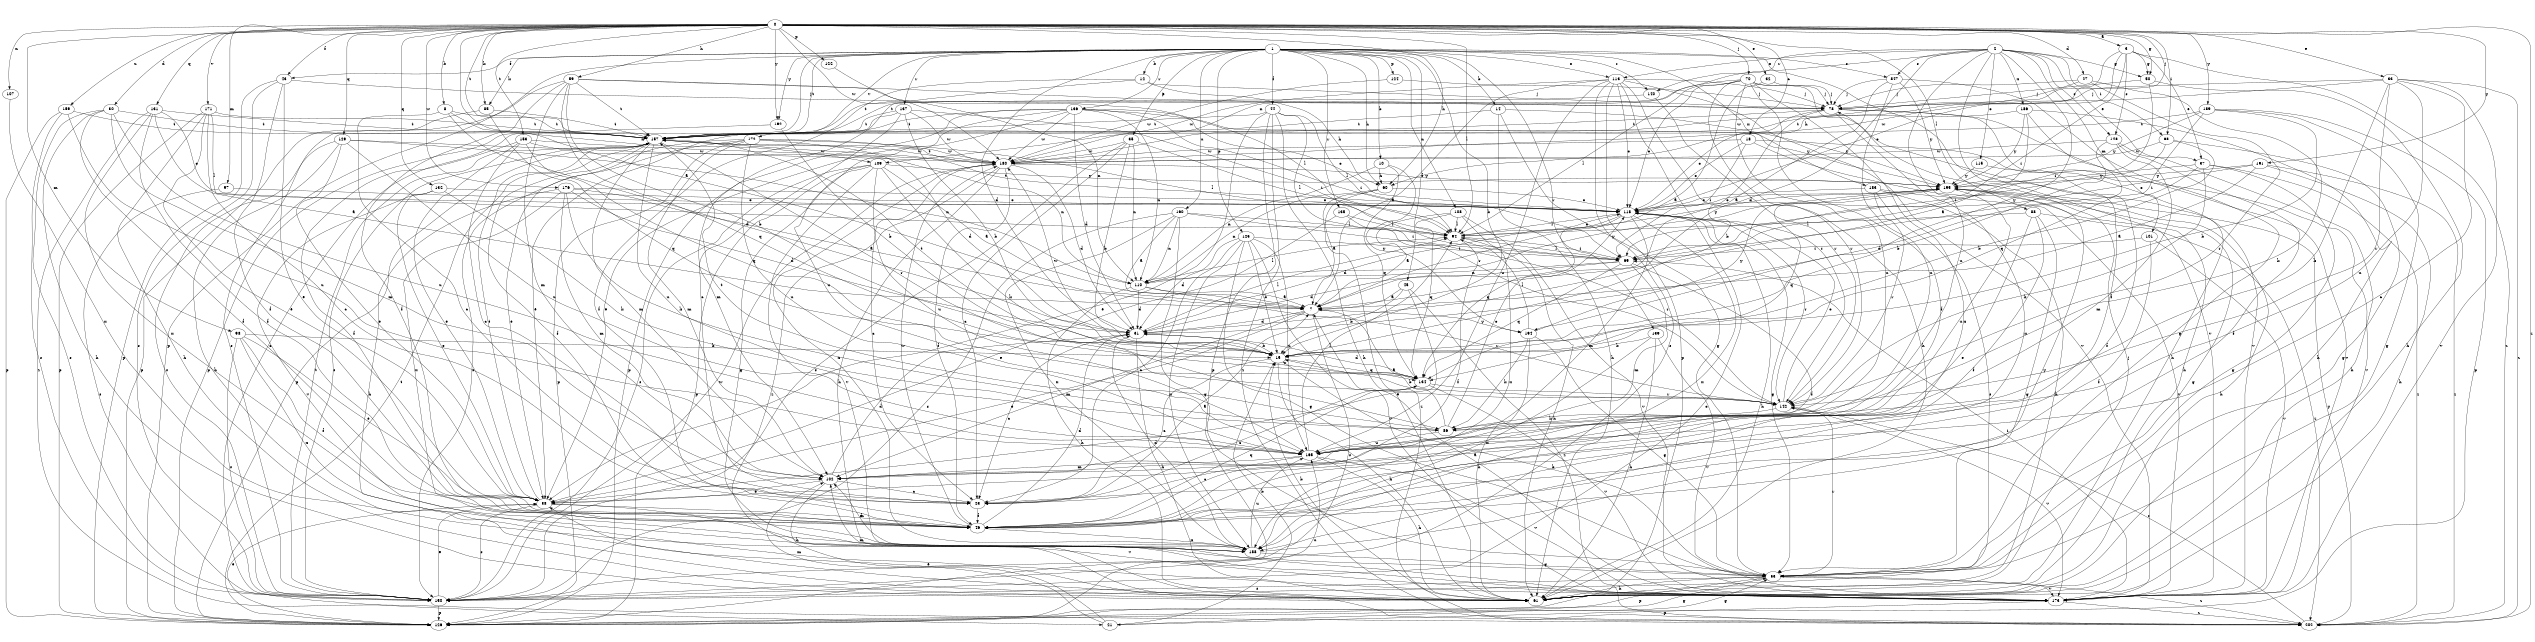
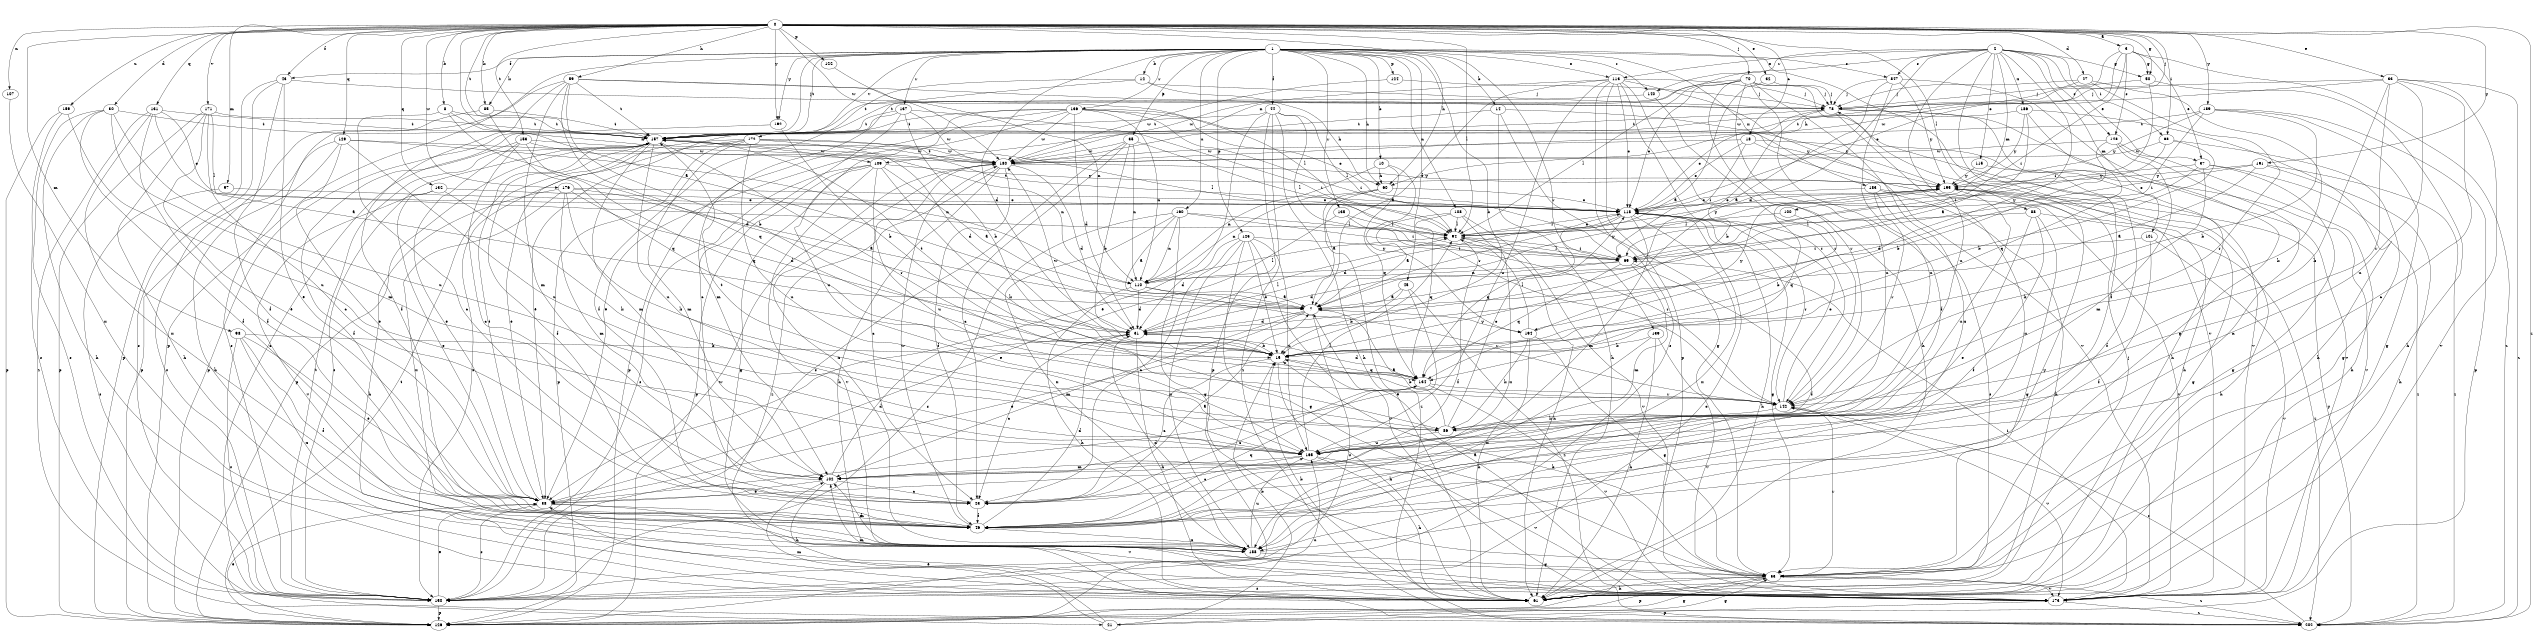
(301, 134) -> none
none -> (1788, 212)
(2234, 334) -> (2234, 334)
